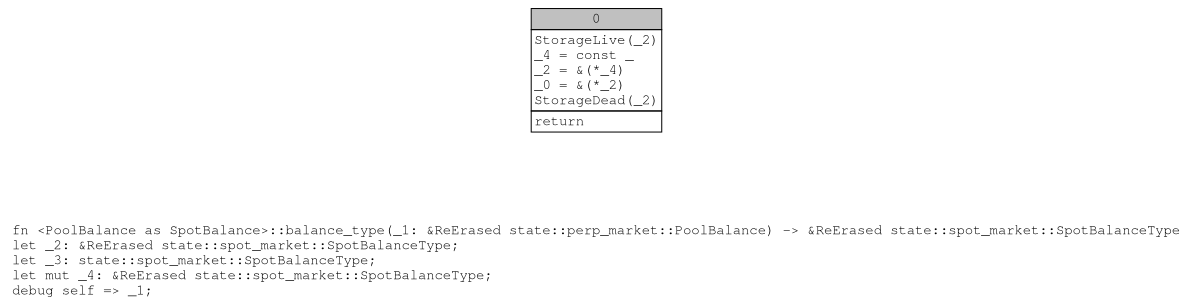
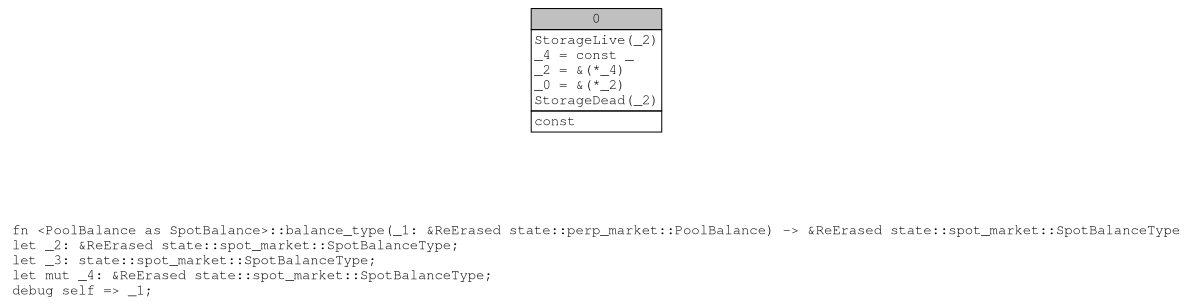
(559, 121) -> (555, 121)
